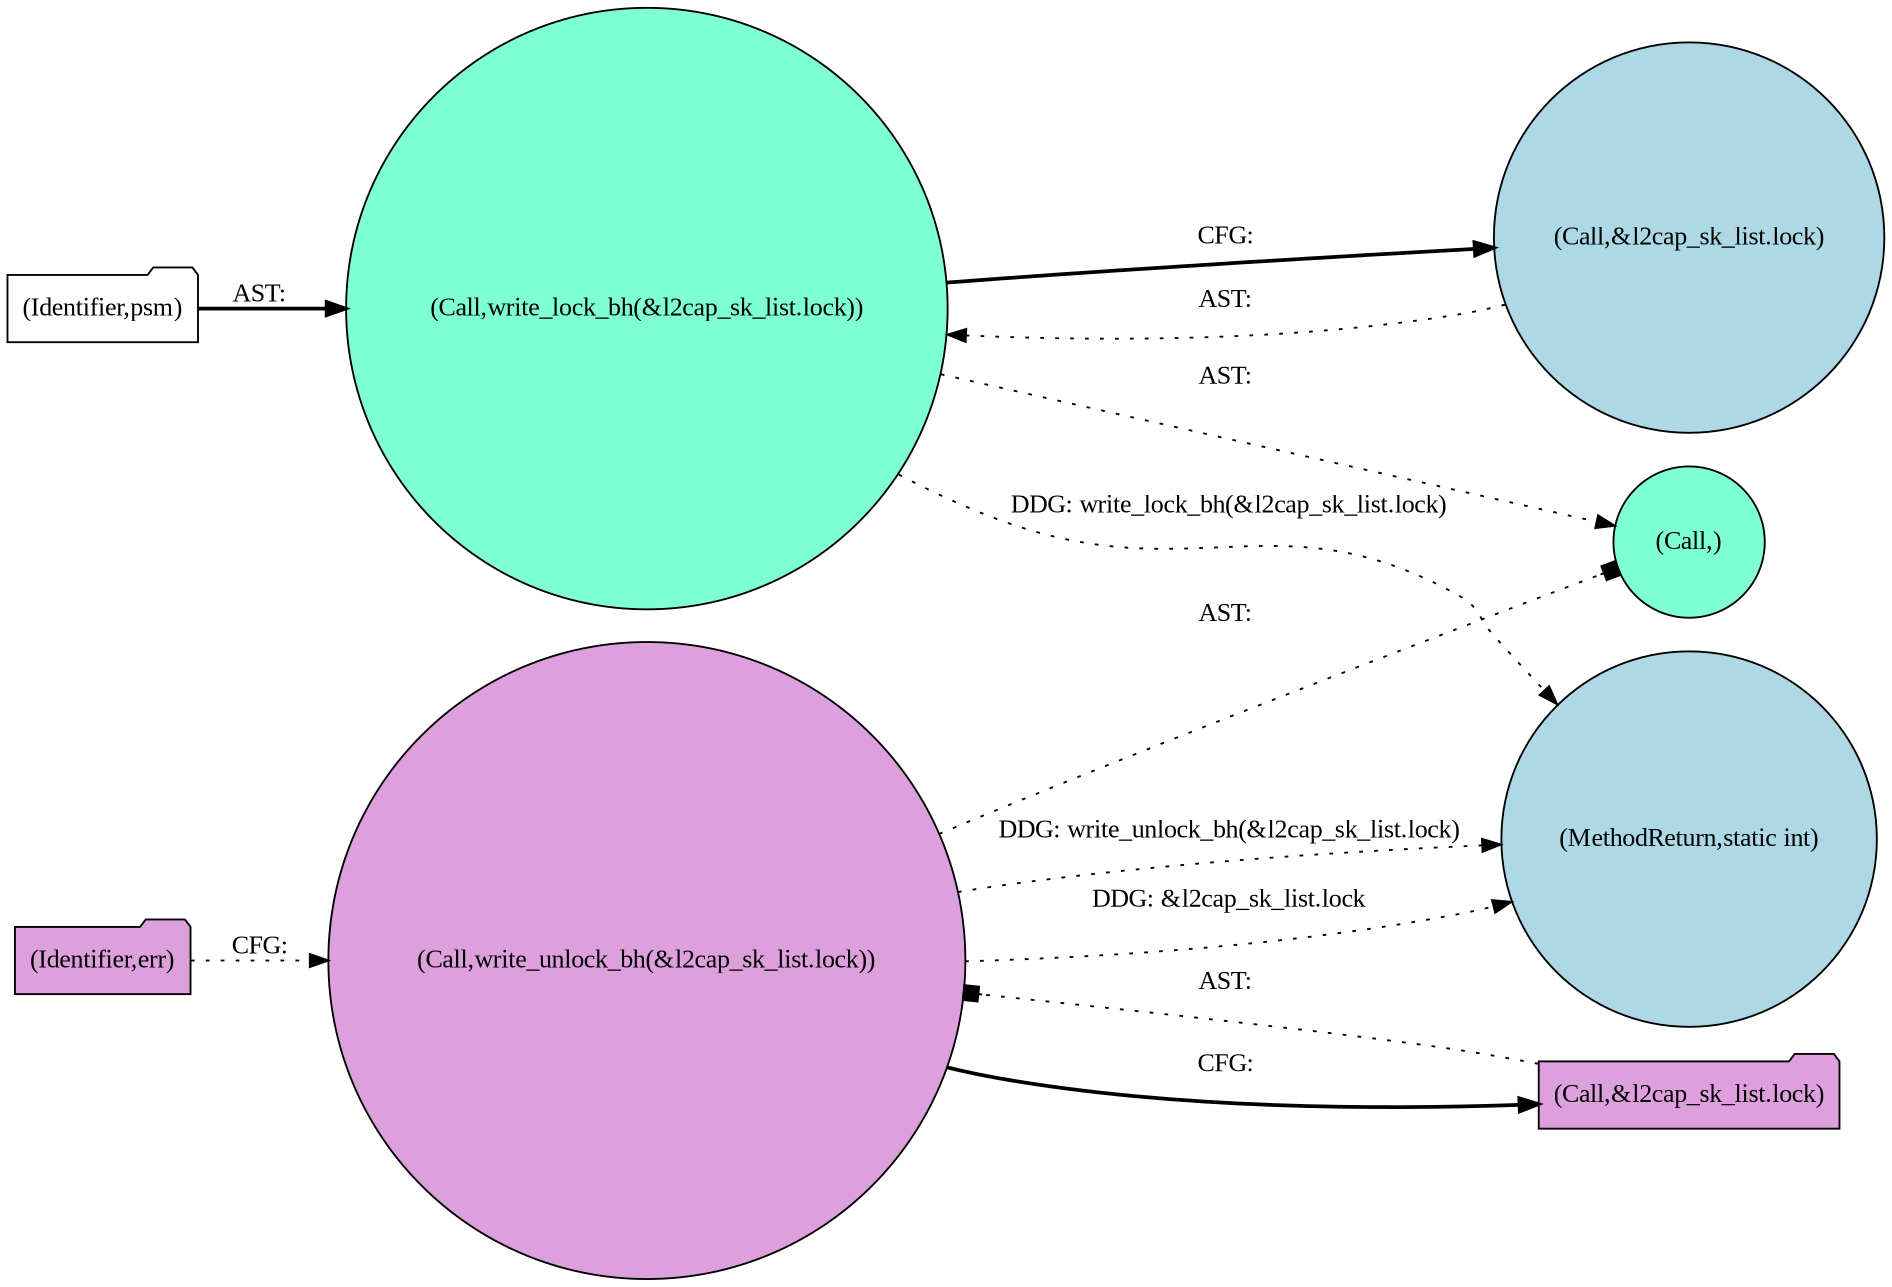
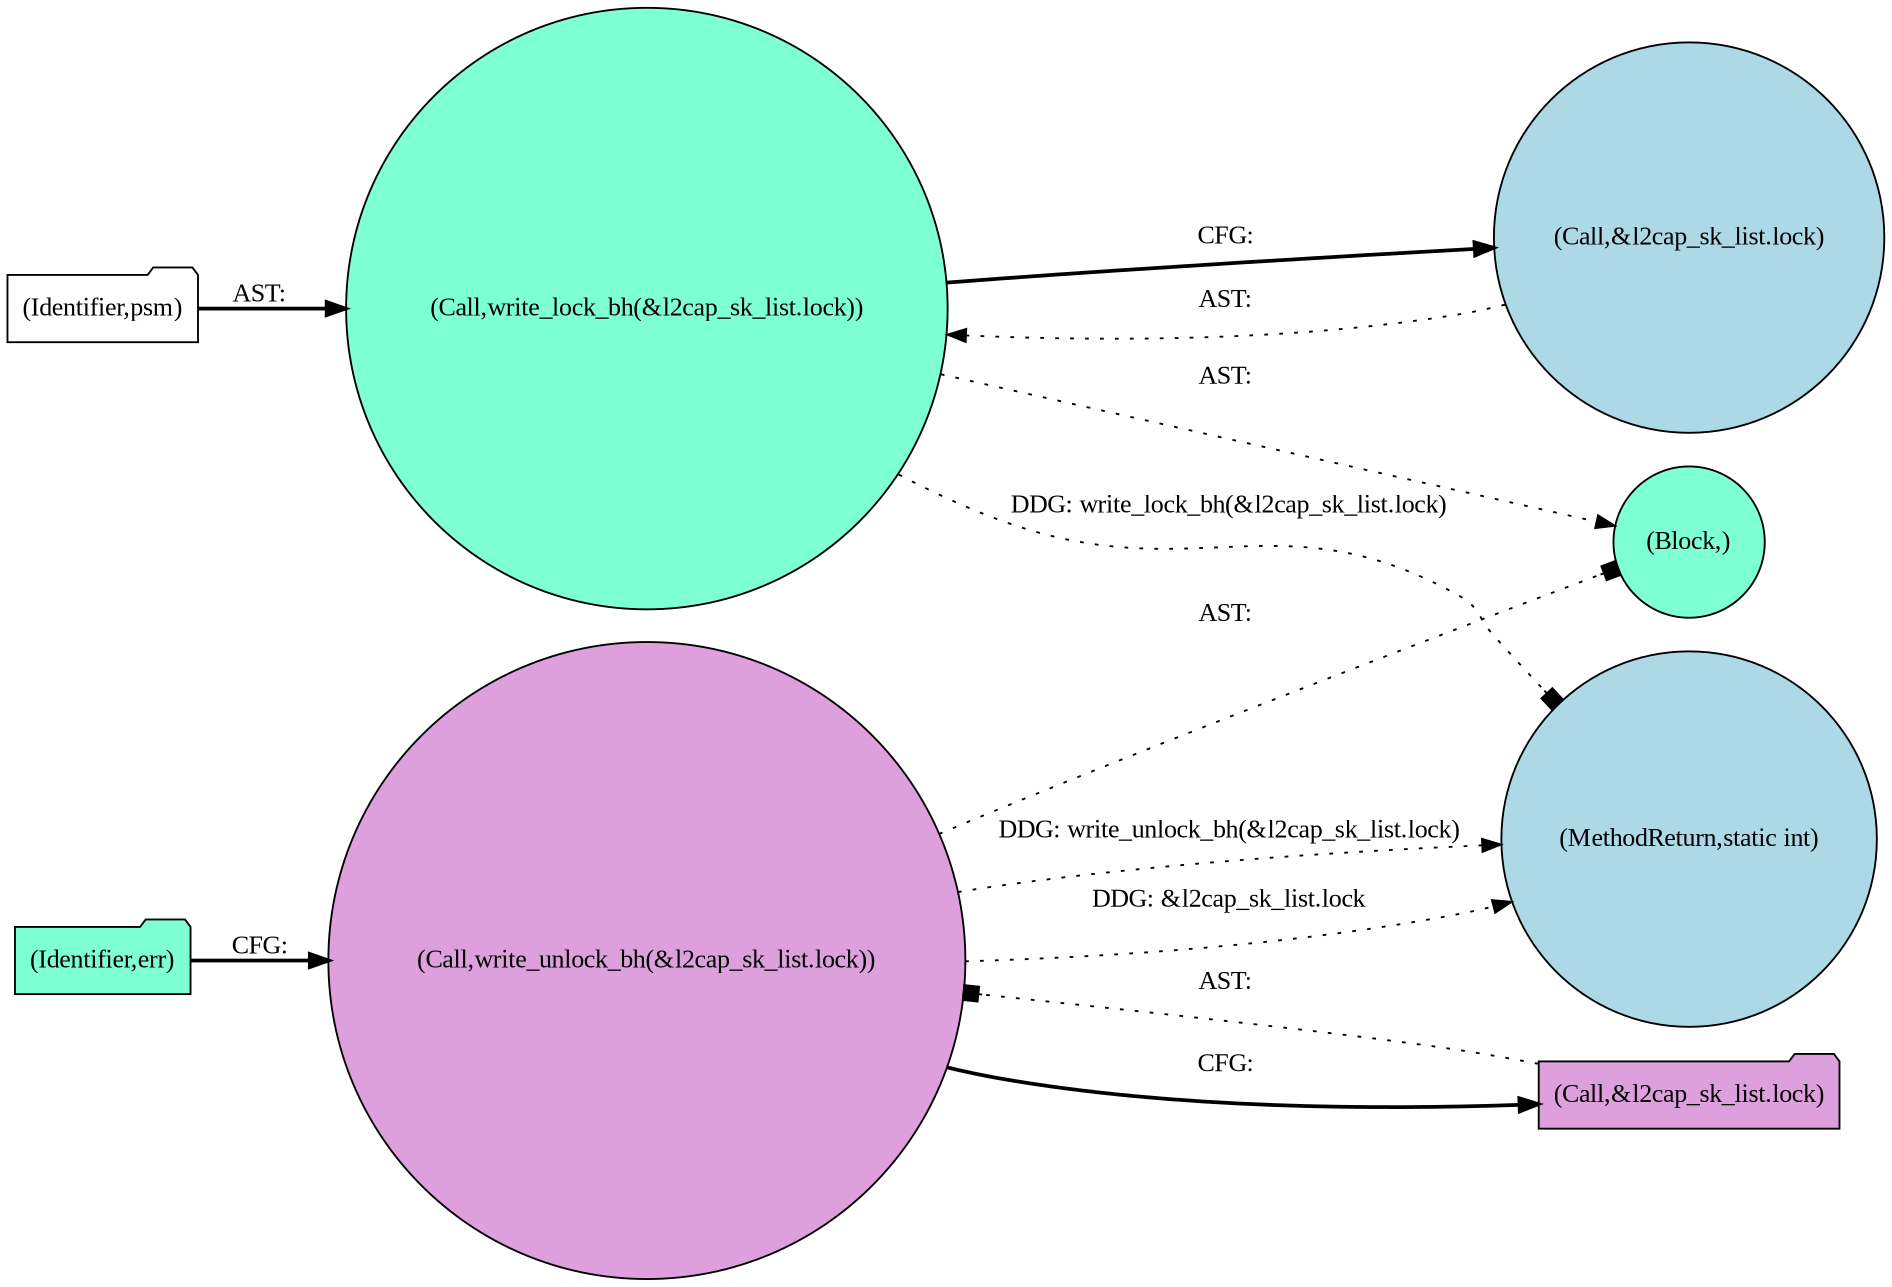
(1689, 542) -> (1689, 542)
(1240, 547) -> (1240, 547)
(103, 961) -> (103, 961)
(250, 961) -> (250, 961)
